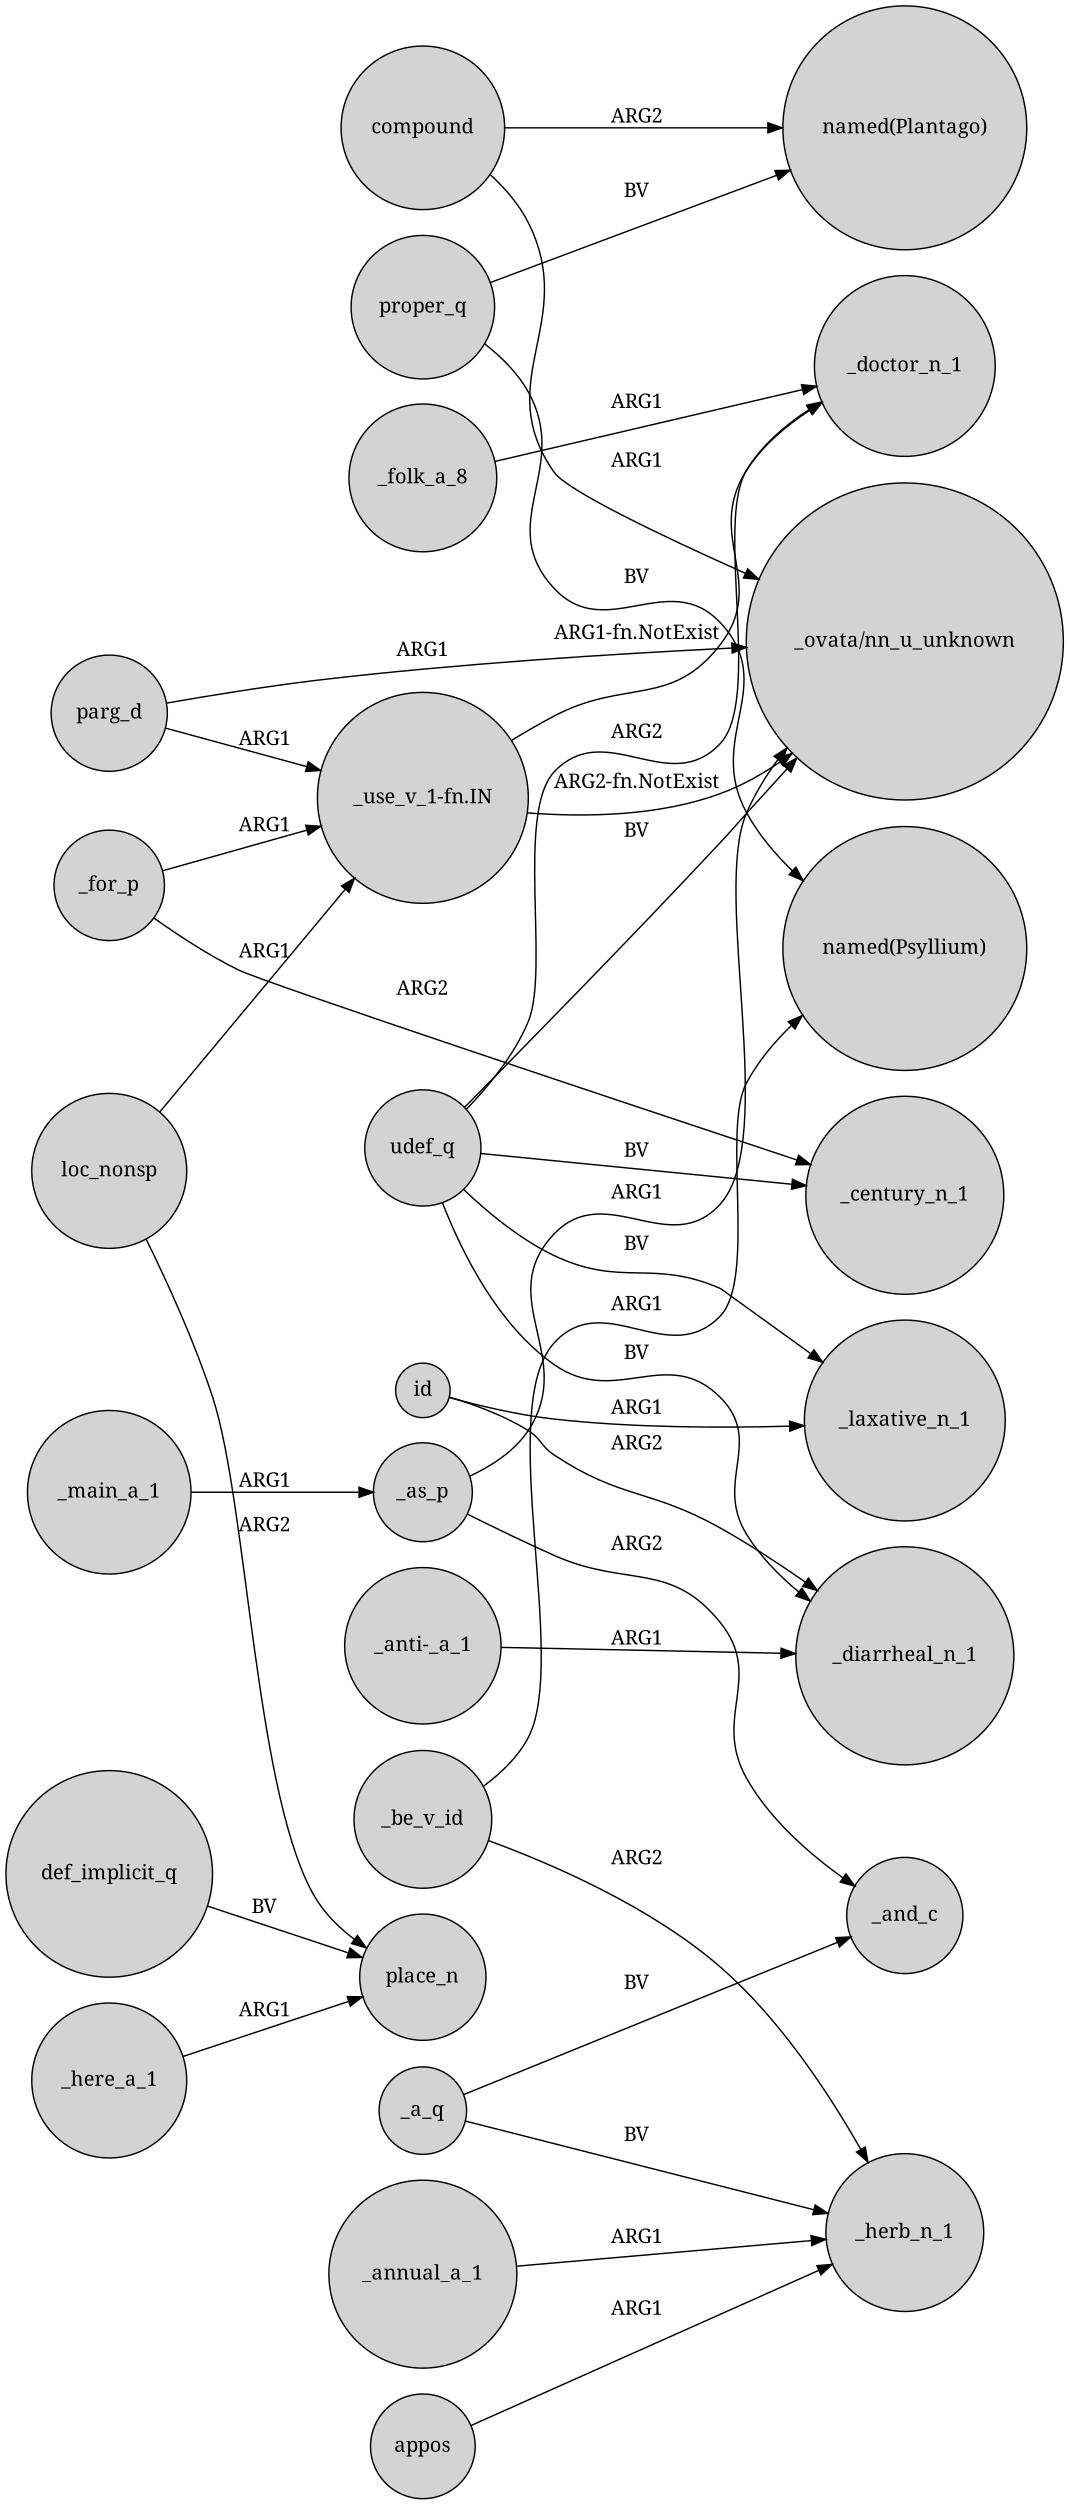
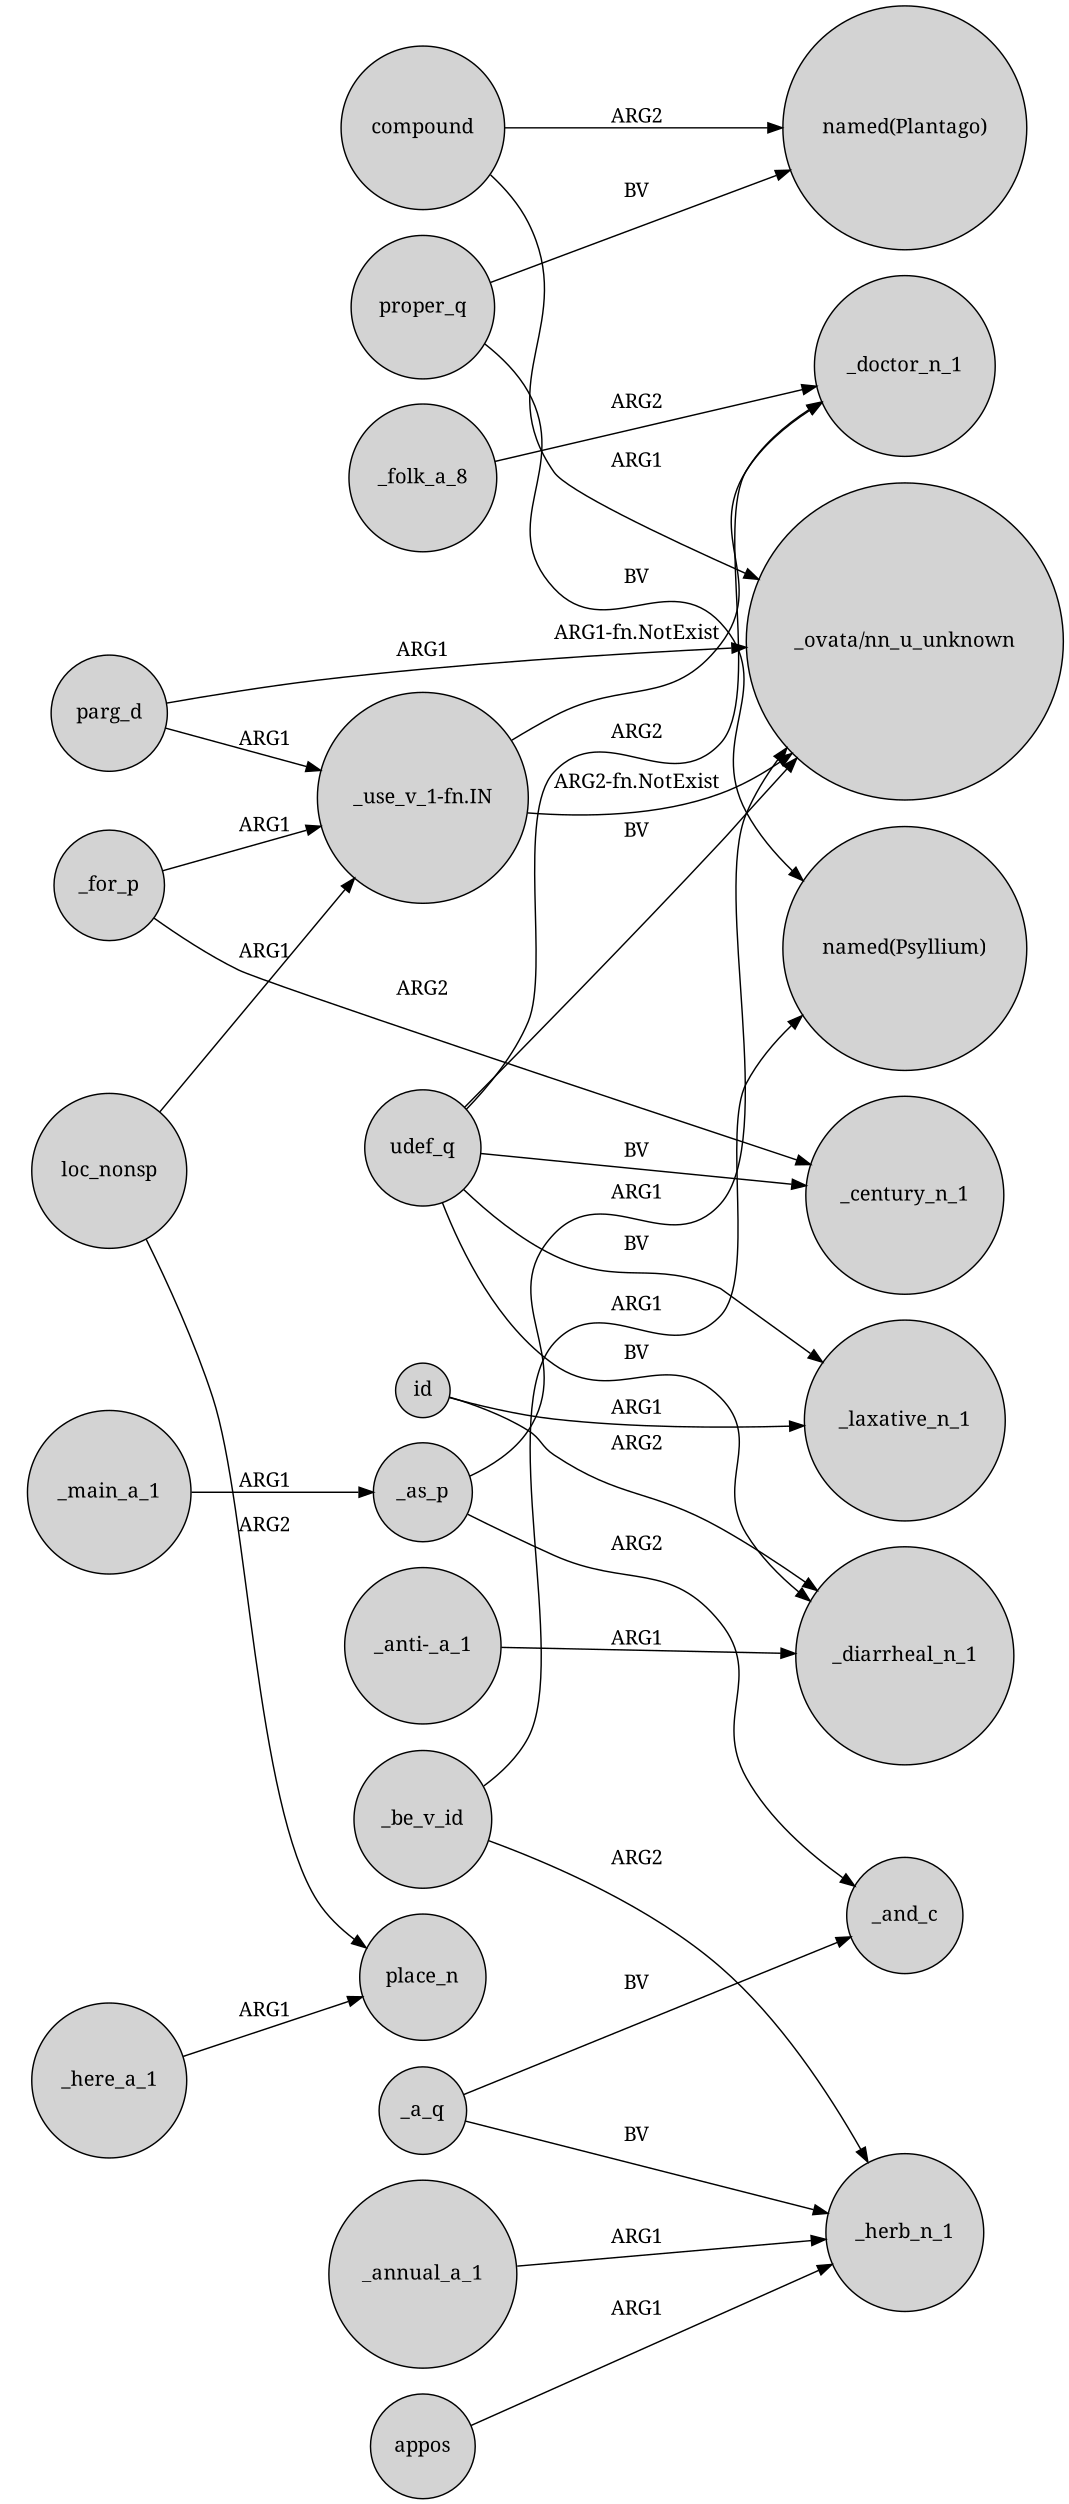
(637, 403) -> (637, 403)
(109, 1874) -> none
